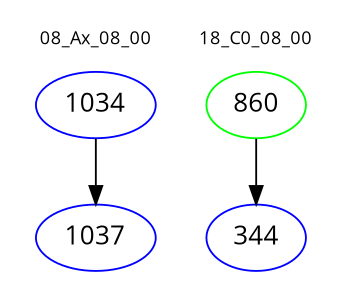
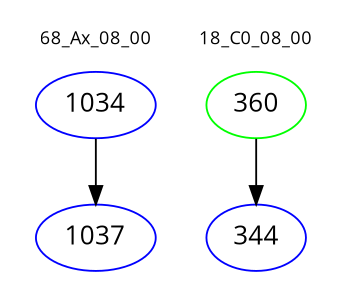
(96, 40) -> (96, 40)
(256, 105) -> (256, 105)
